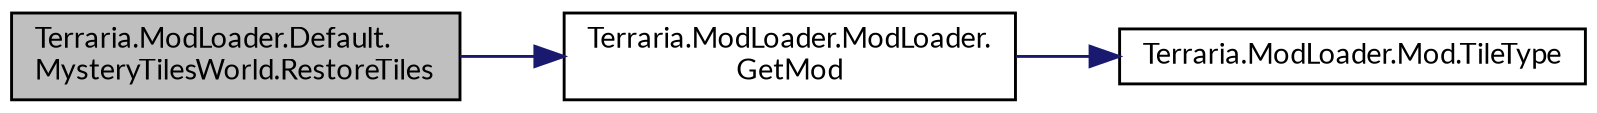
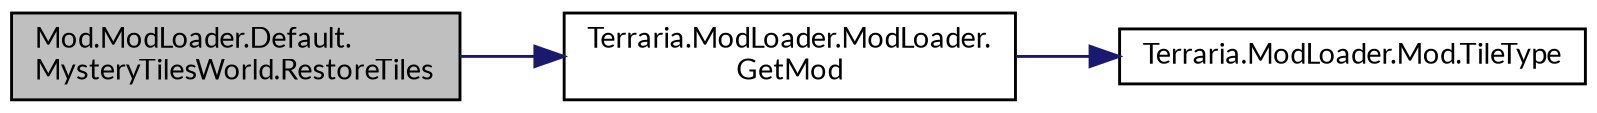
(236, 56) -> (236, 56)
